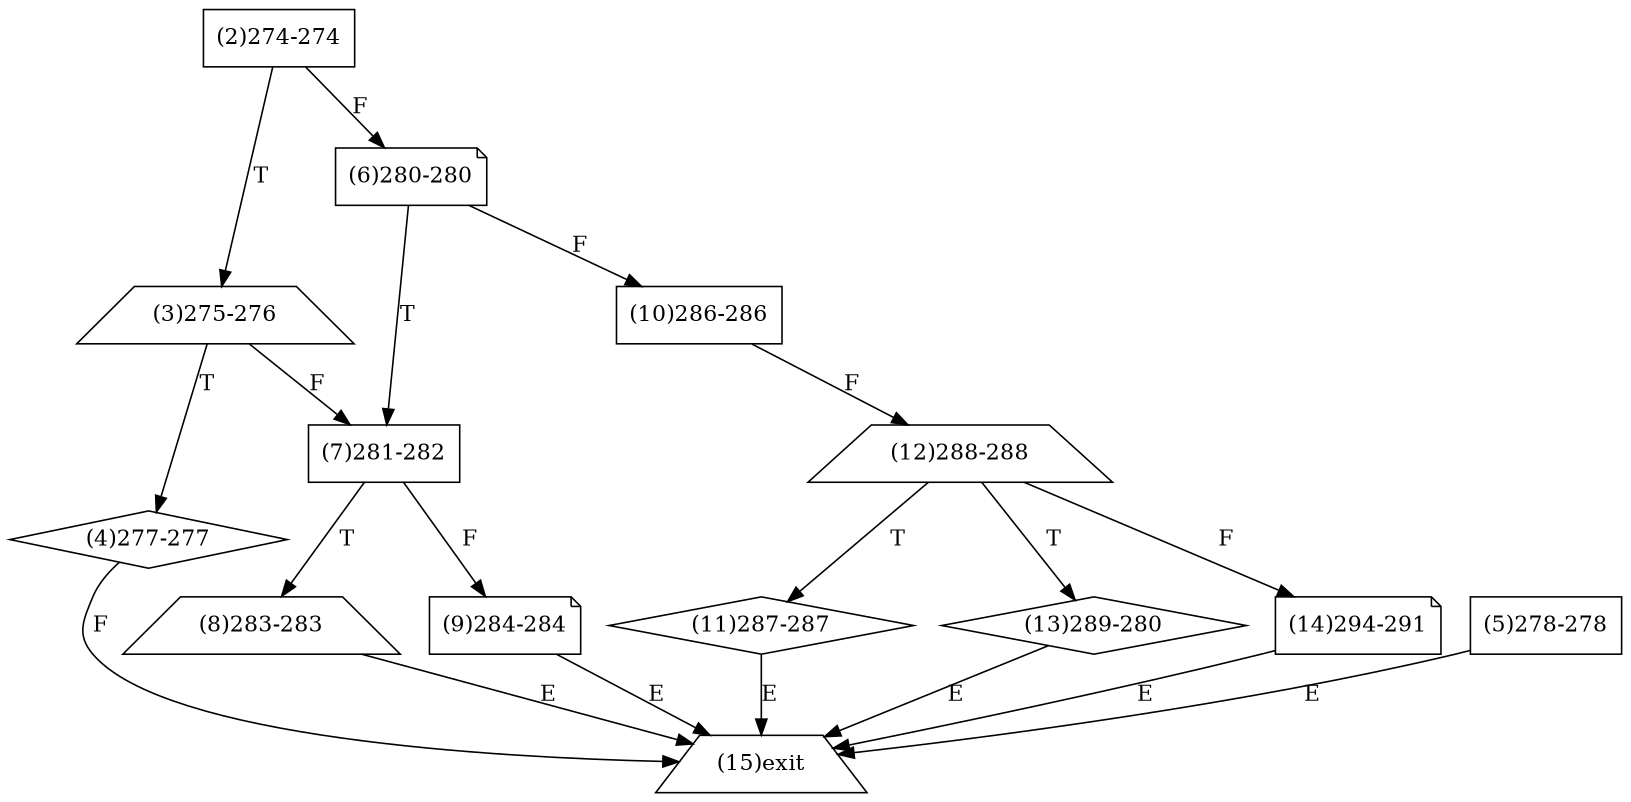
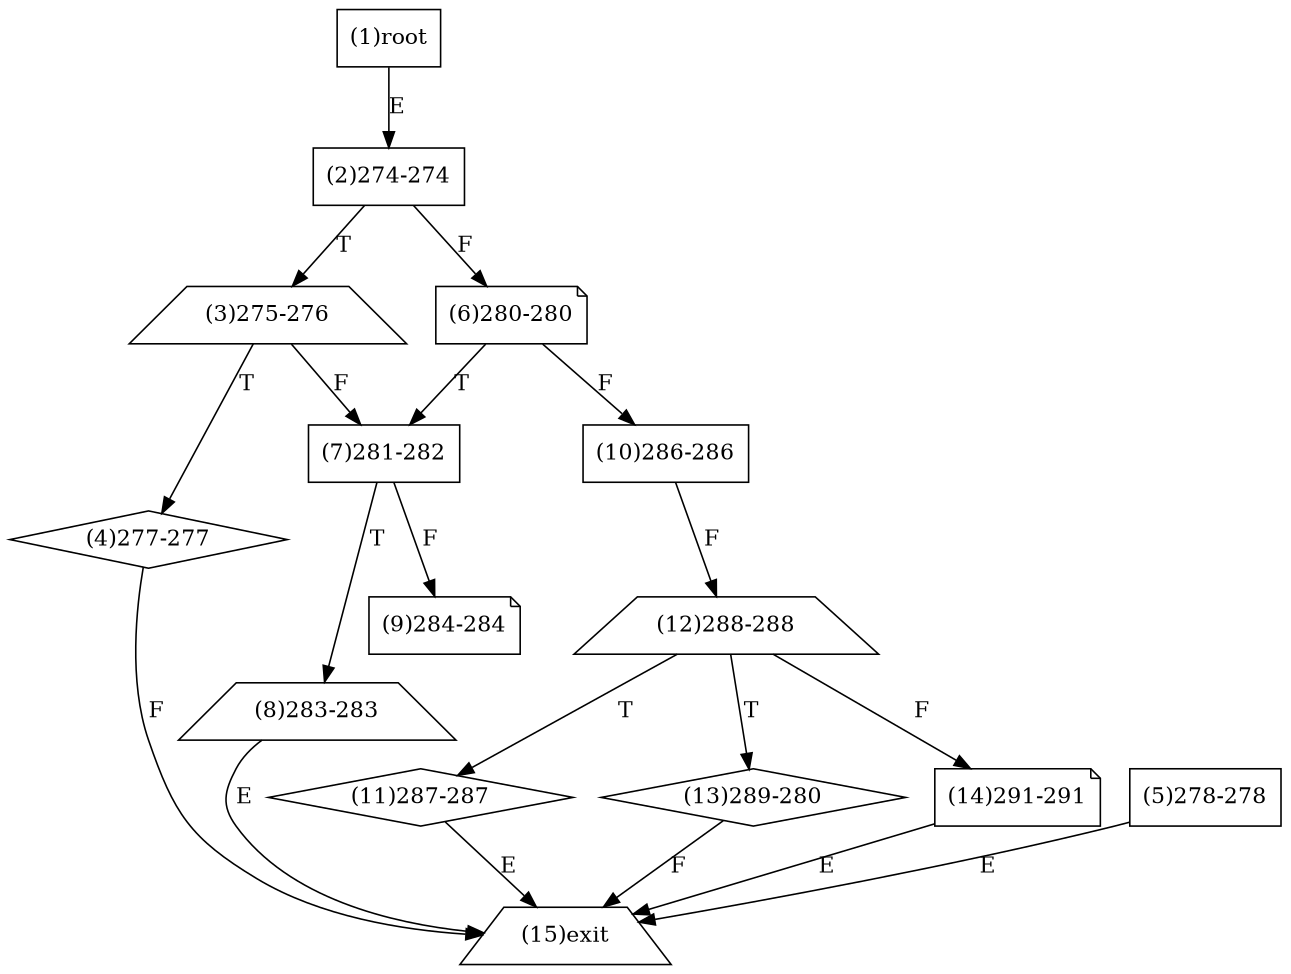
none -> (389, 38)
(1358, 626) -> (1018, 797)
(626, 691) -> none
(956, 695) -> (679, 867)
